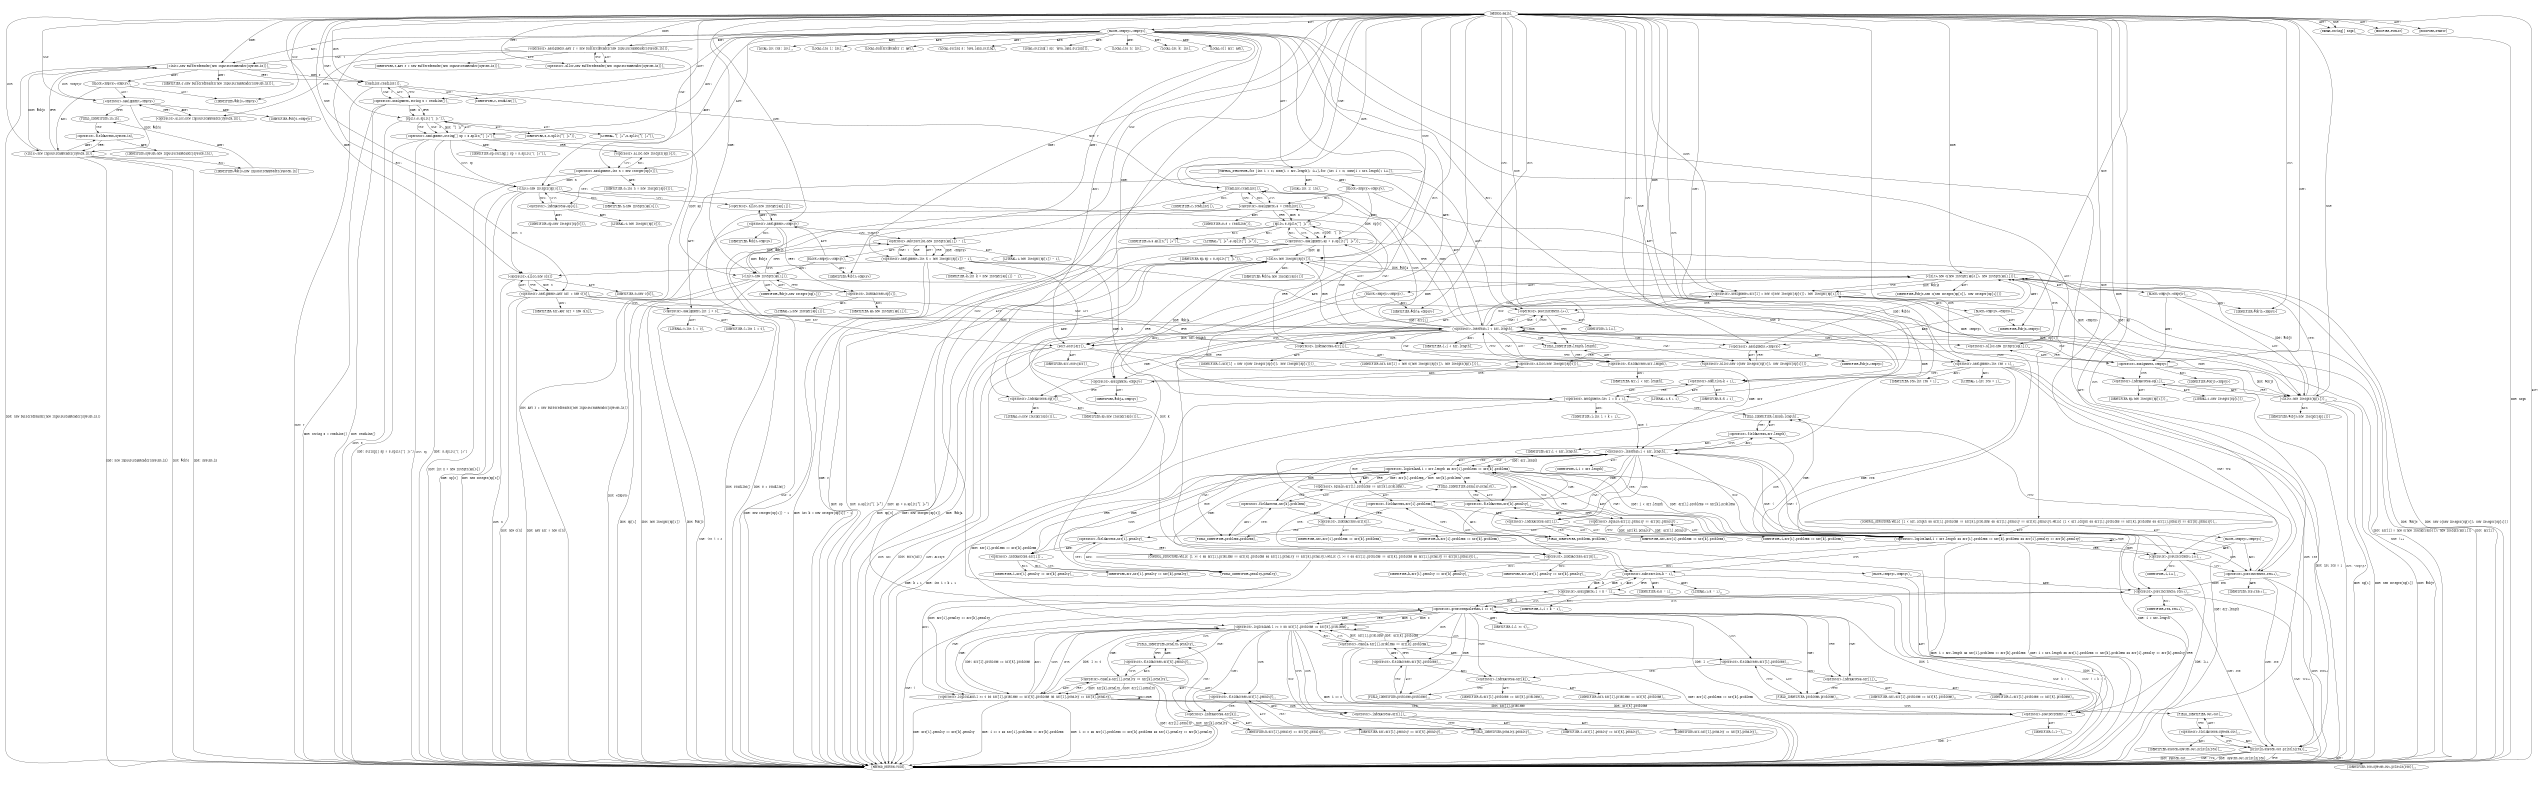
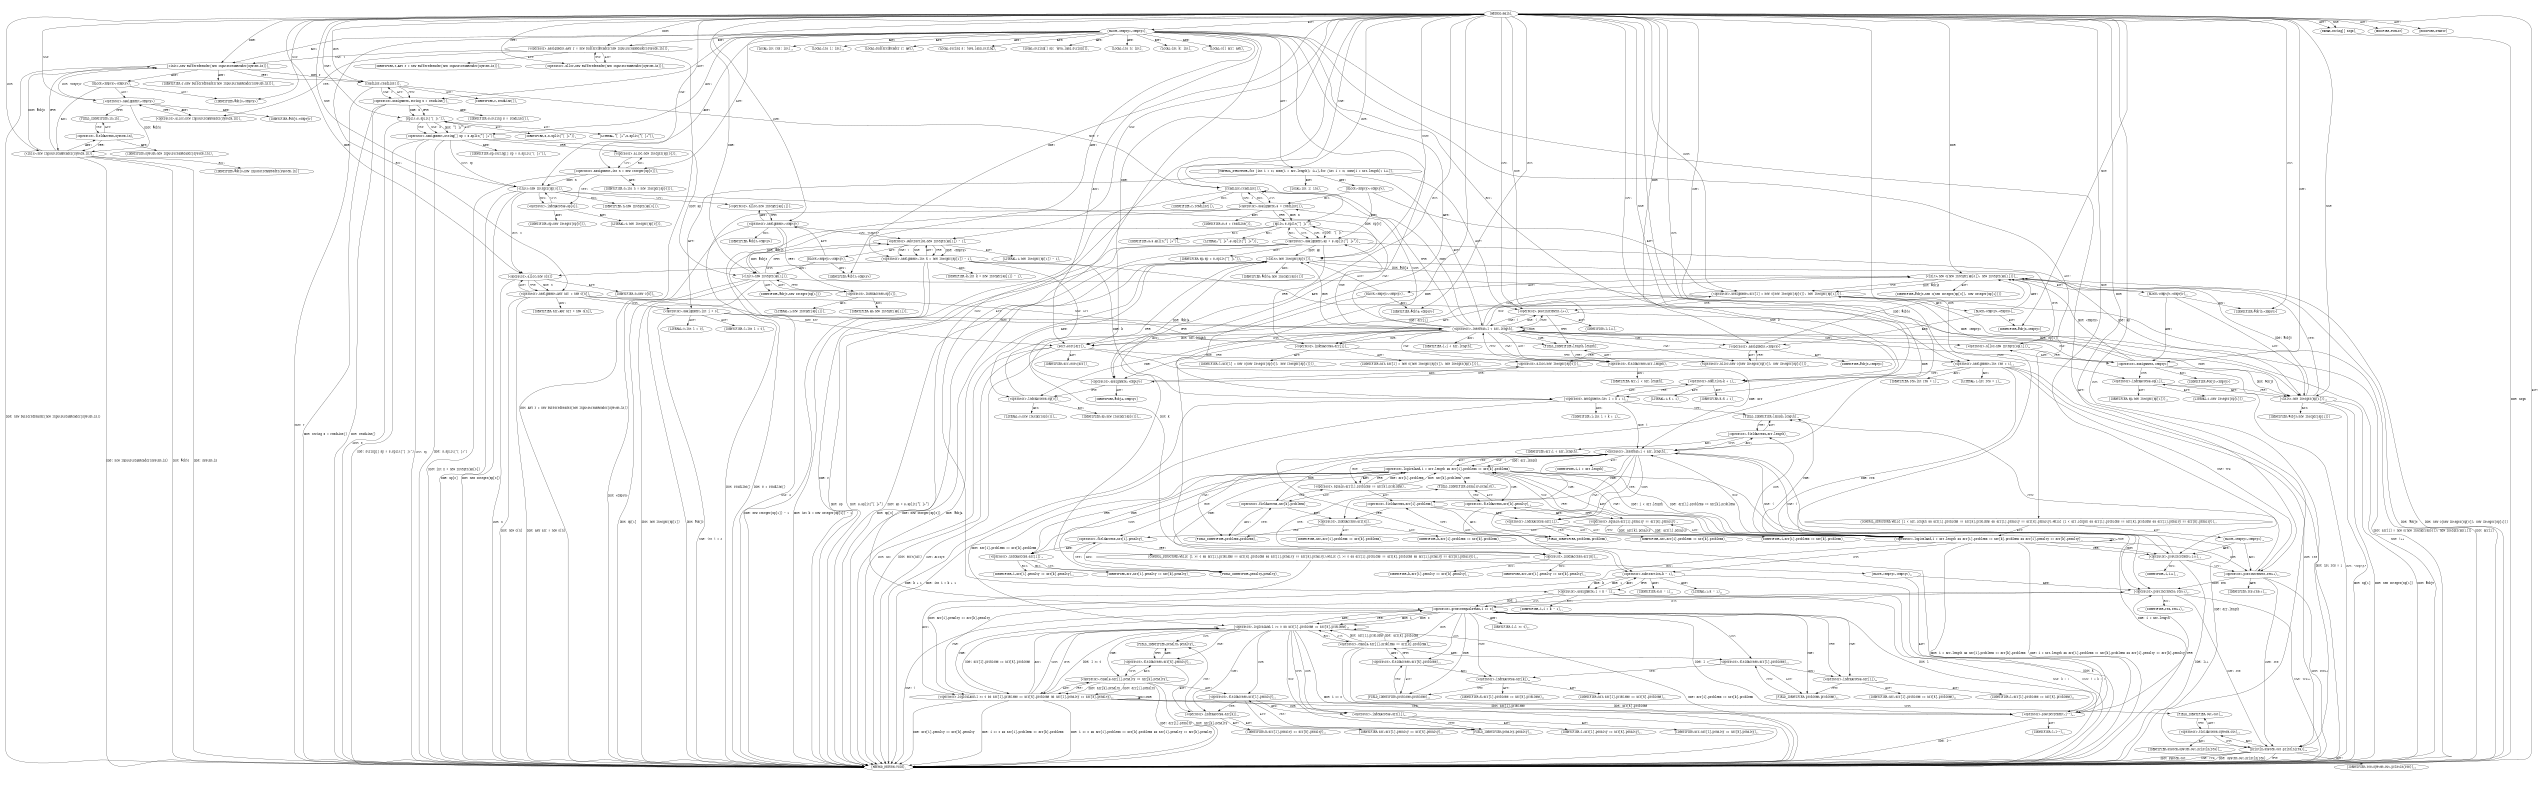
none -> (499, 119)
(187, 139) -> (105, 129)
